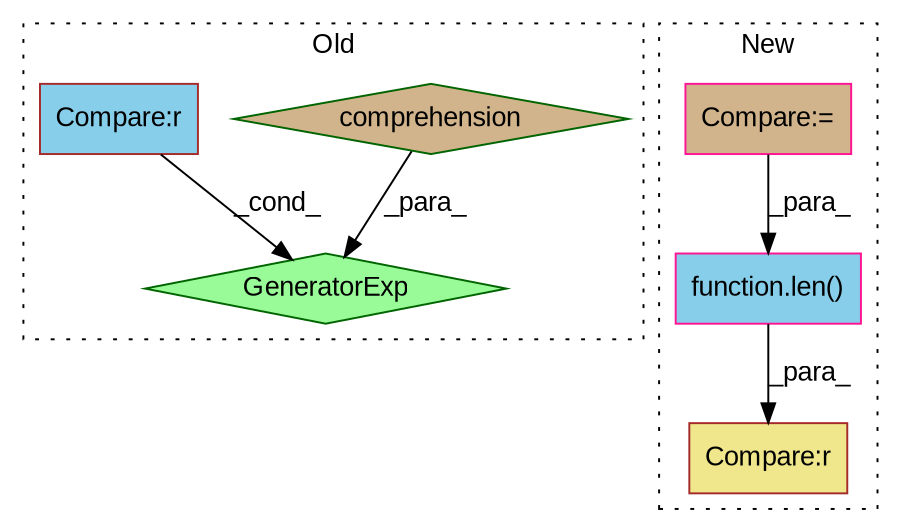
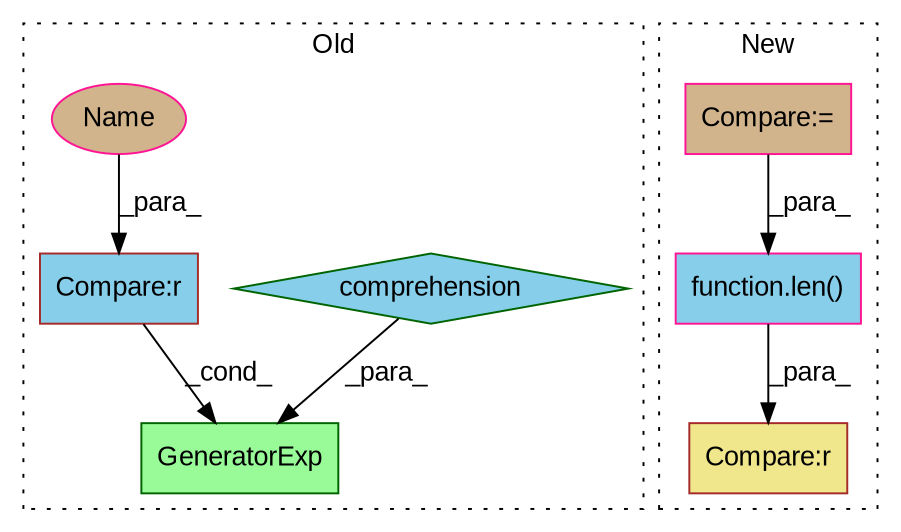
none -> (119, 119)
(431, 119) -> (431, 289)
(326, 289) -> (240, 458)
